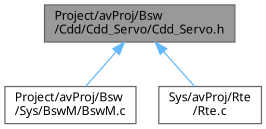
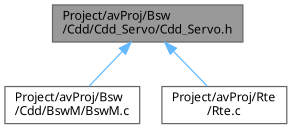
(70, 105) -> (72, 105)
(210, 105) -> (224, 105)
